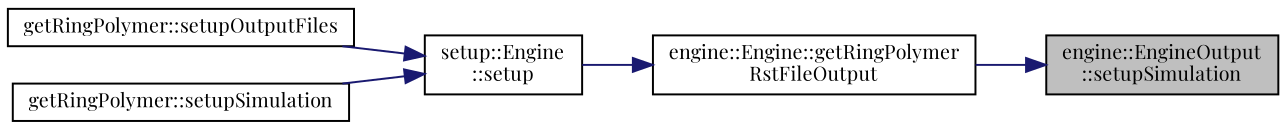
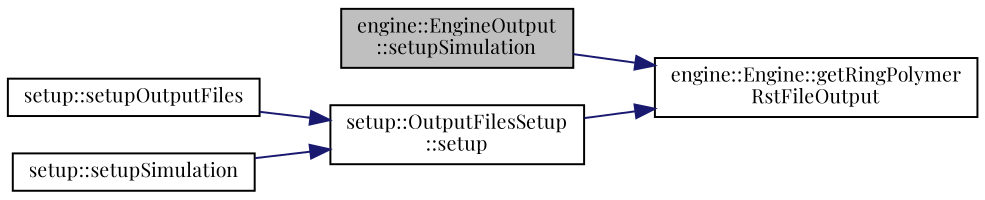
(181, 28) -> (134, 97)
(503, 65) -> (457, 135)
(1001, 65) -> (604, 58)
(181, 102) -> (134, 172)
